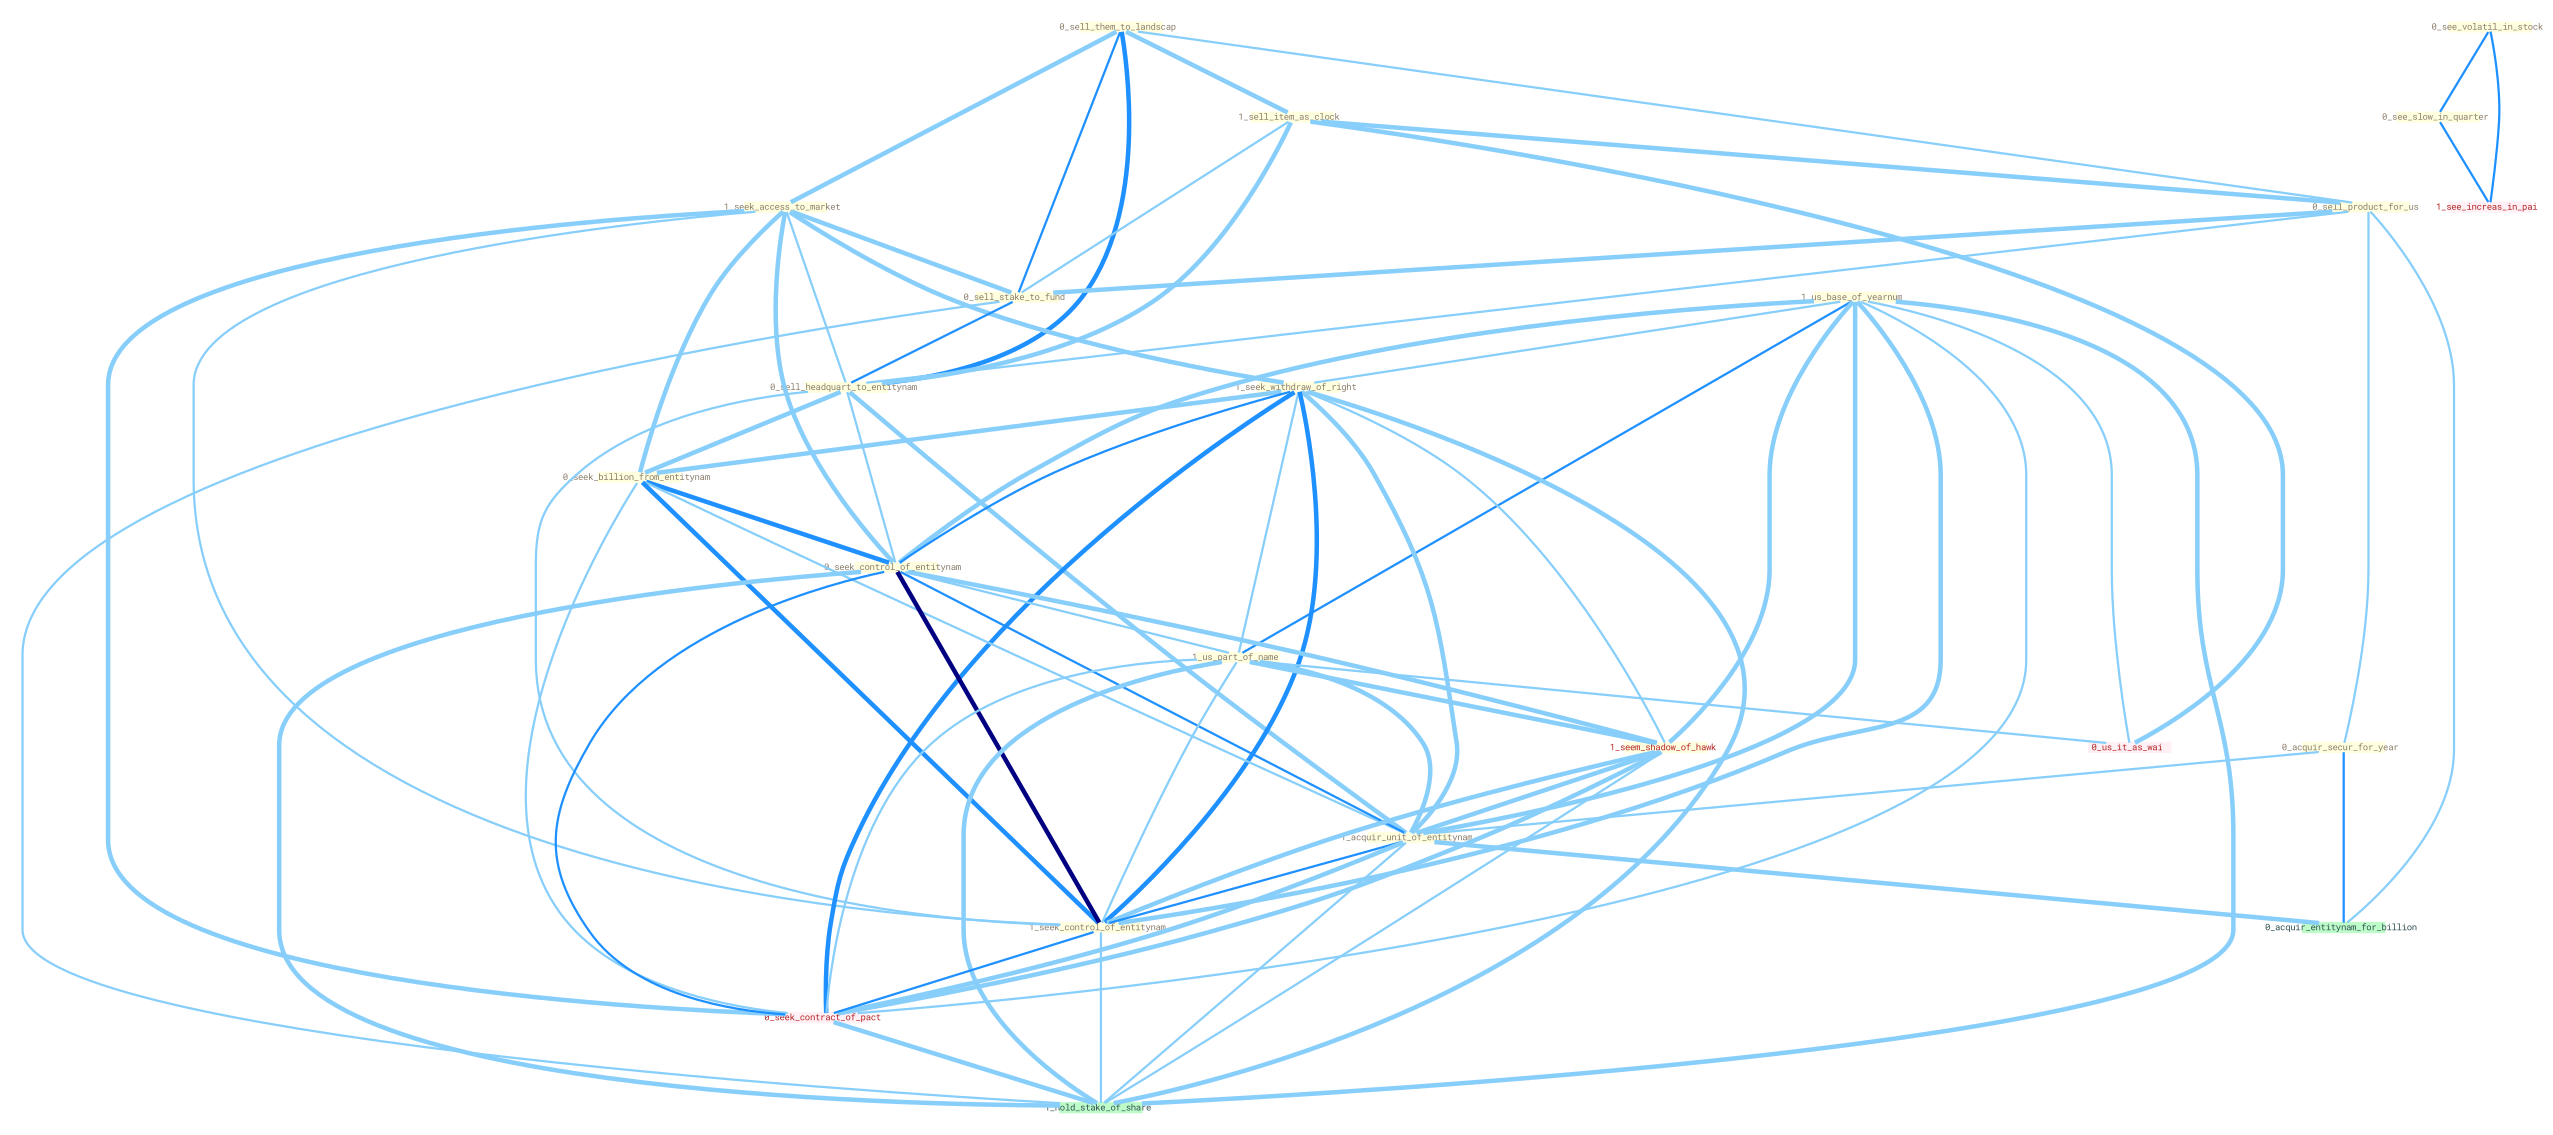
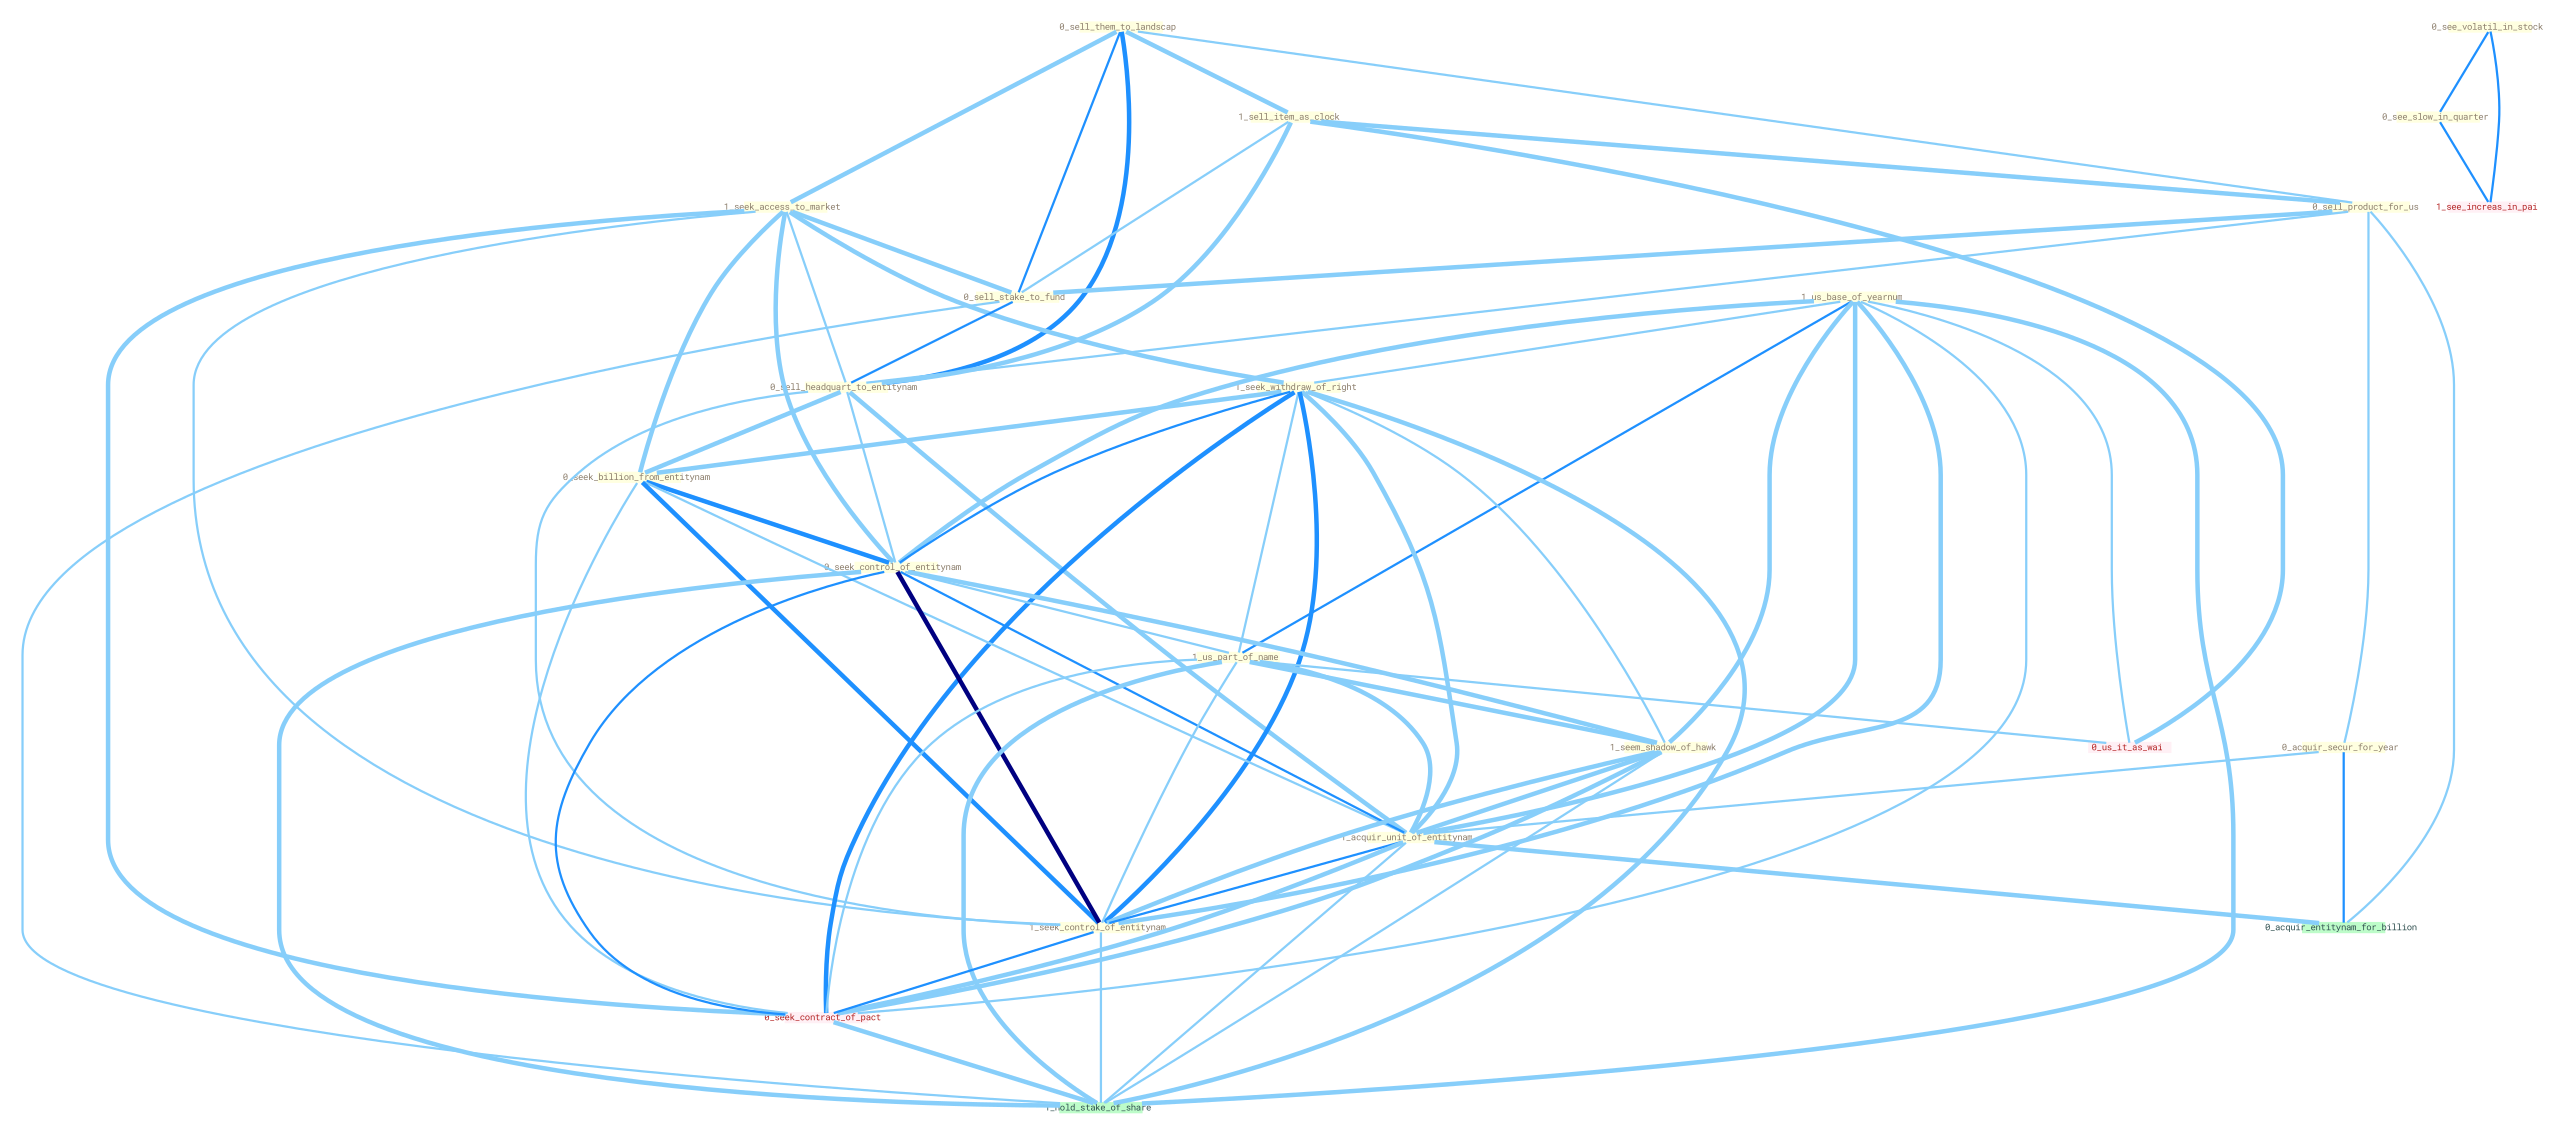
(1666, 747) -> (1666, 747)
